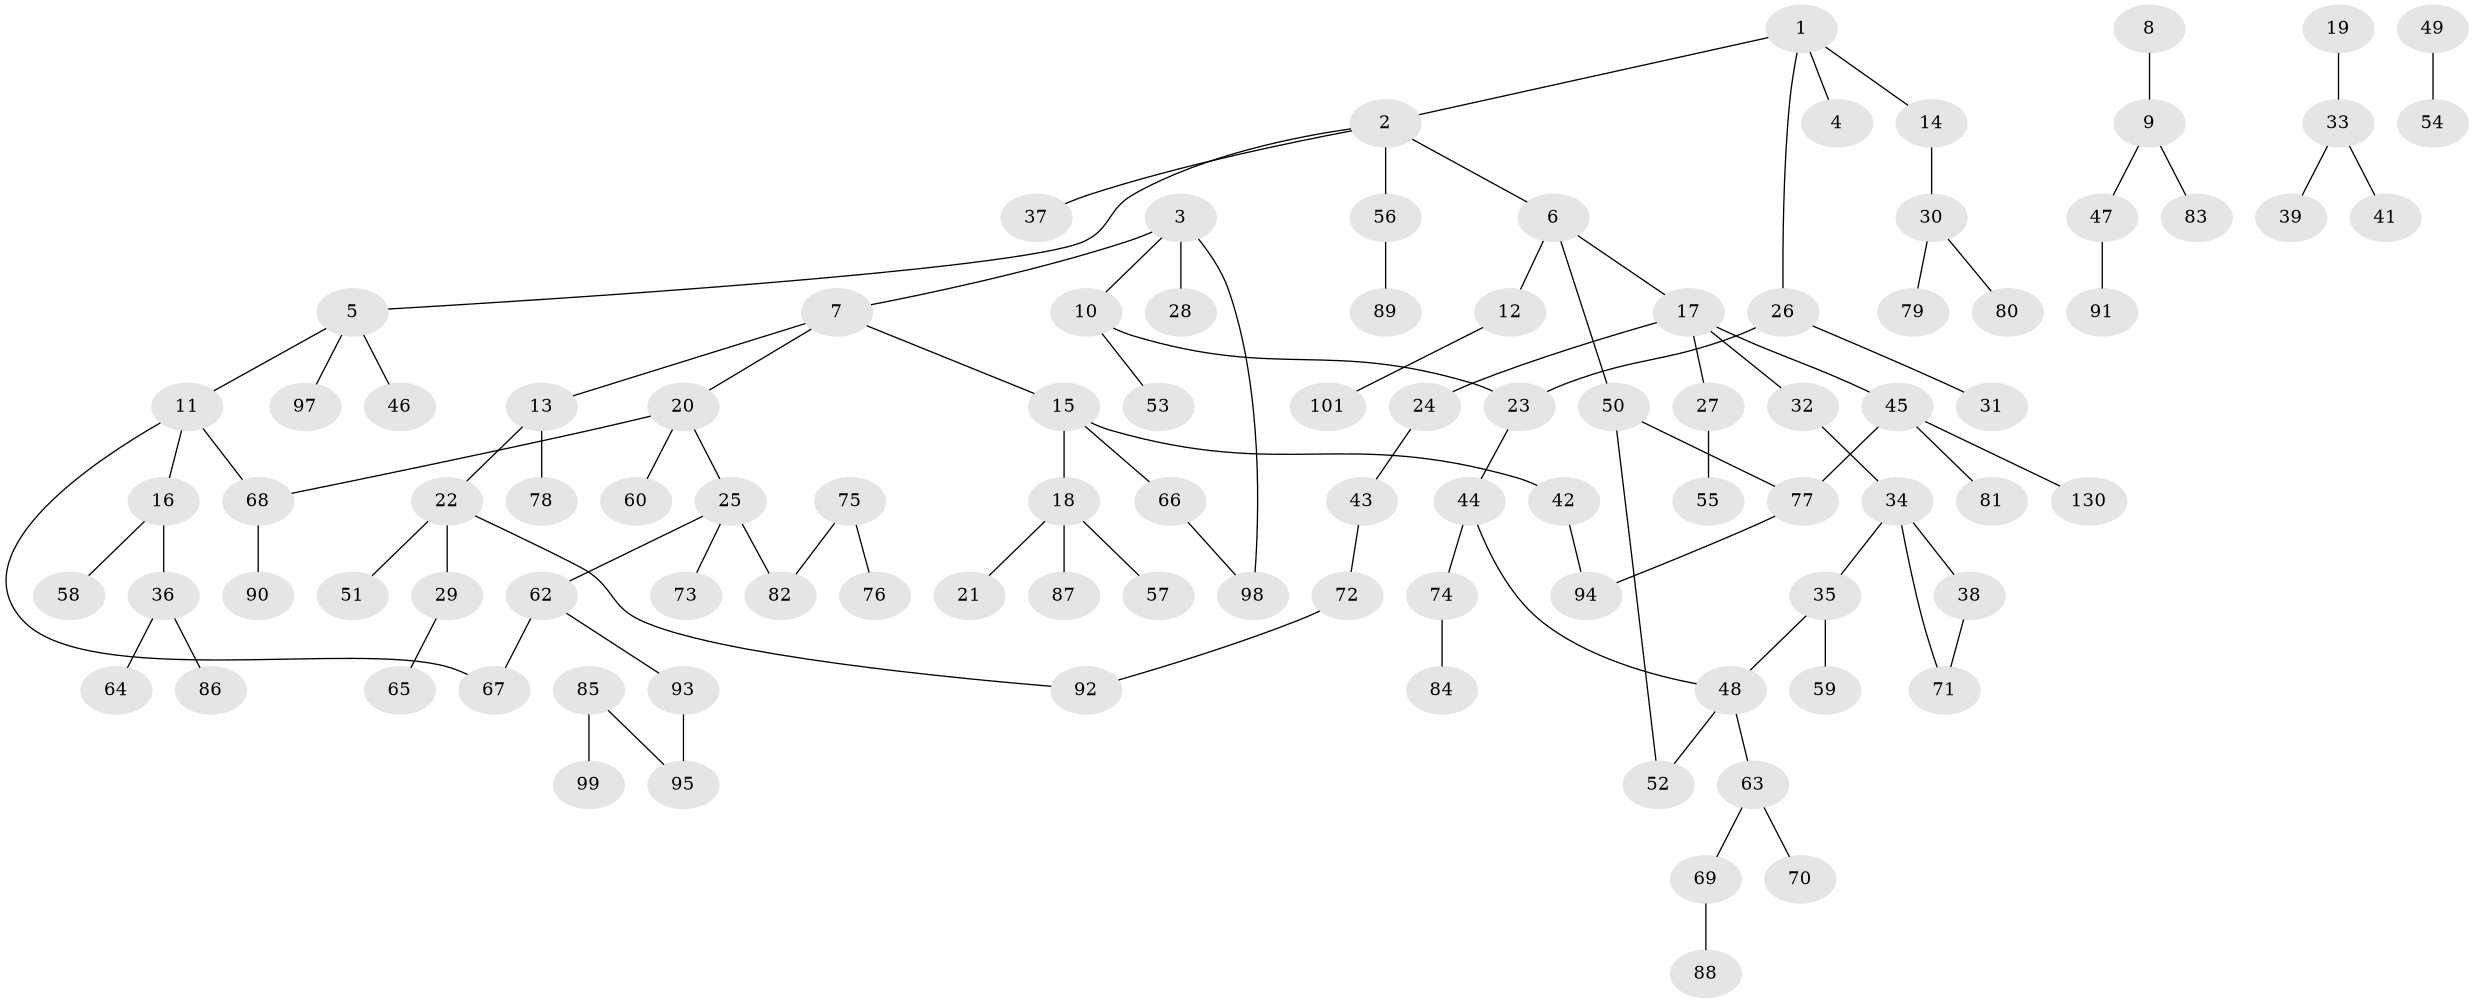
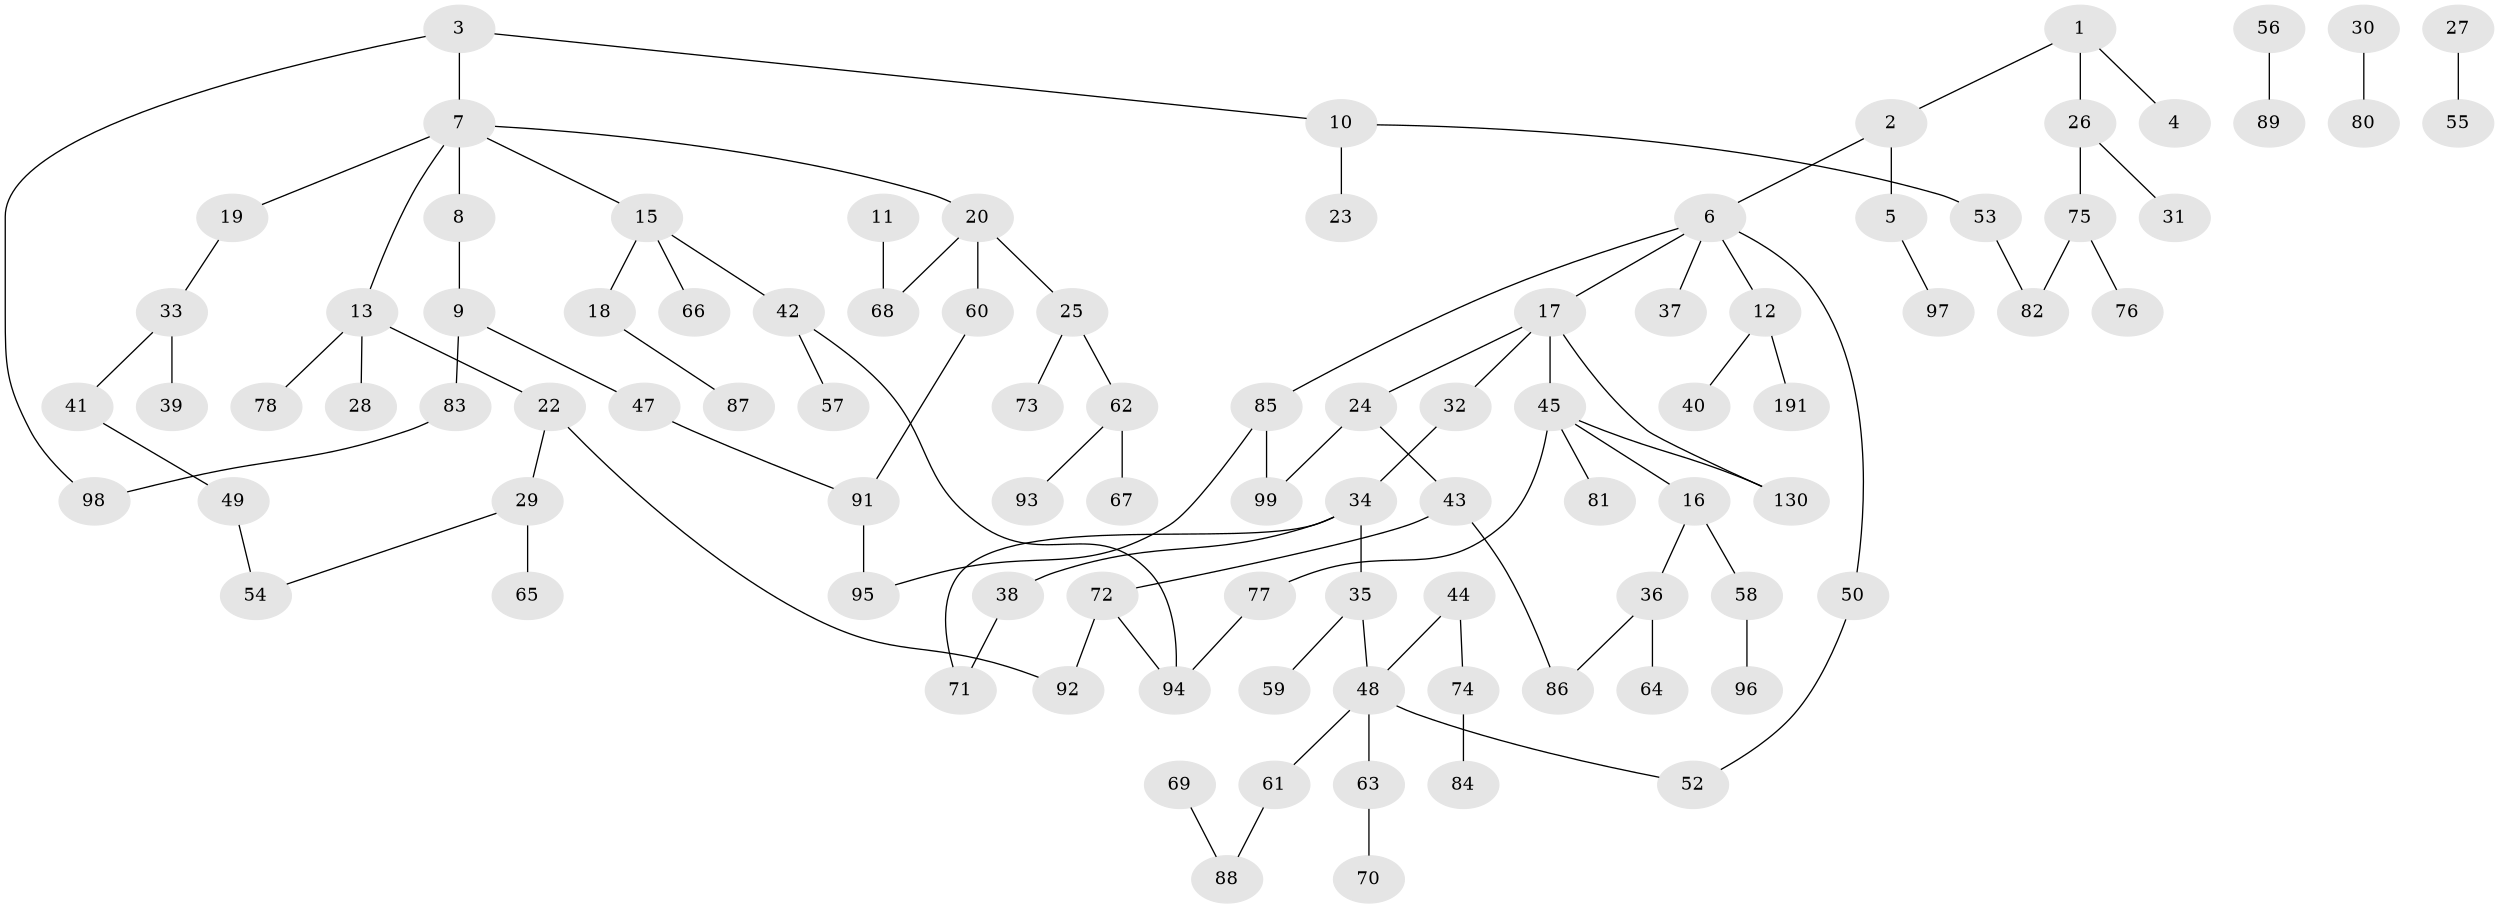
(1932, 123) -> none
none -> (346, 171)
none -> (459, 171)
(1386, 171) -> none
(1150, 177) -> (1690, 265)
(1181, 265) -> (362, 360)
none -> (1481, 298)
(1913, 312) -> none
(1699, 359) -> (1647, 430)
(270, 360) -> none
(1651, 360) -> (2080, 171)
(400, 407) -> none
none -> (921, 407)
(1328, 407) -> (1792, 407)
none -> (1694, 407)
(1698, 449) -> none
none -> (156, 454)
(175, 454) -> (1622, 454)
none -> (1314, 454)
(1495, 454) -> none
(1111, 548) -> (811, 359)
none -> (392, 549)
(756, 549) -> (2009, 265)
(1212, 549) -> (279, 461)
none -> (1517, 592)
(258, 596) -> none
(353, 596) -> none
(970, 596) -> none
none -> (1139, 643)
(107, 654) -> none
none -> (1747, 690)
(683, 738) -> (864, 549)
none -> (1274, 785)
(1729, 832) -> none
